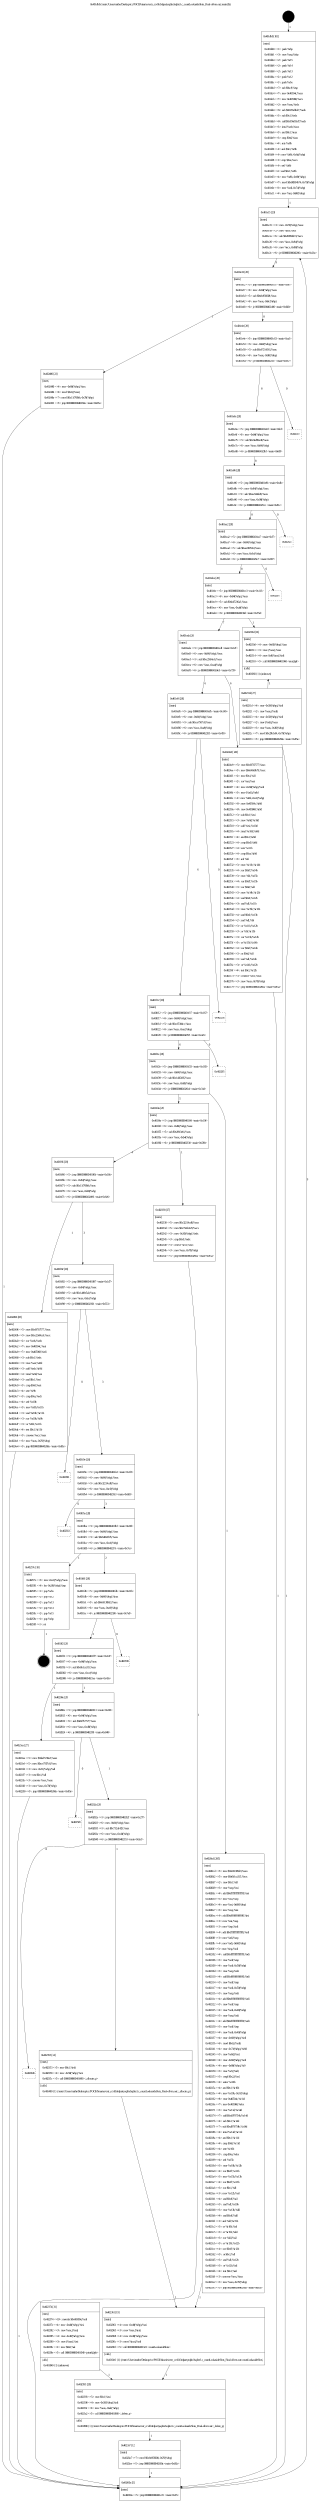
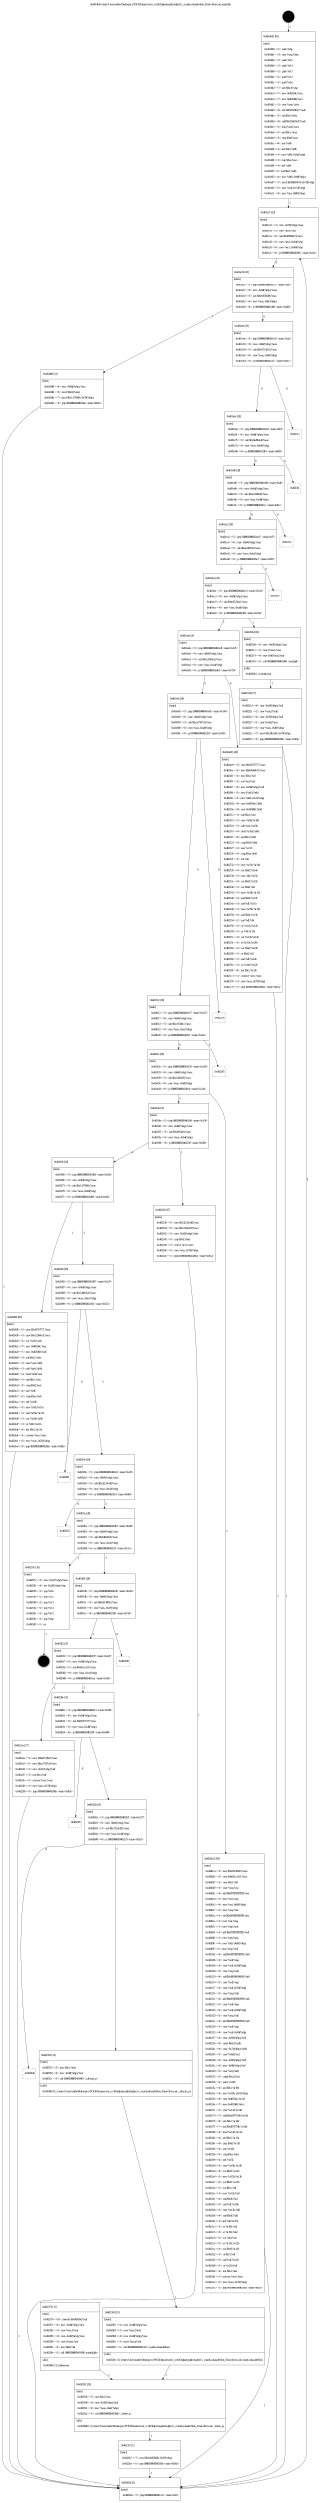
none -> (294, 488)
(268, 685) -> (271, 683)
(199, 2294) -> (262, 2381)
